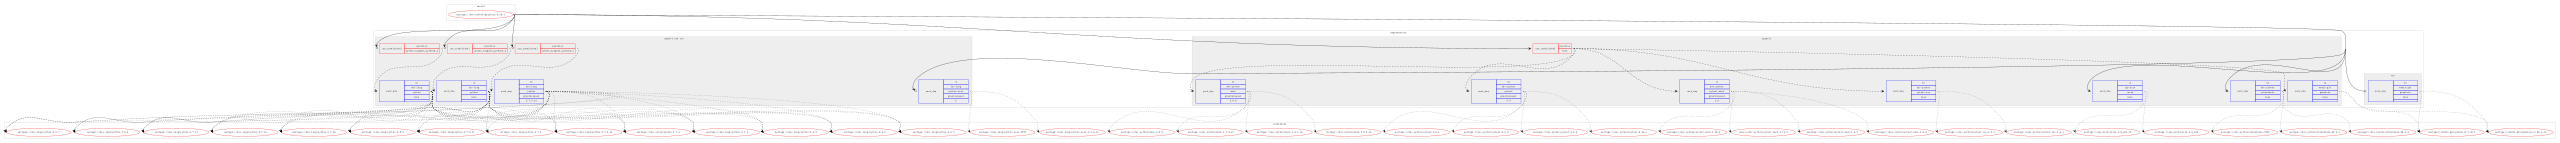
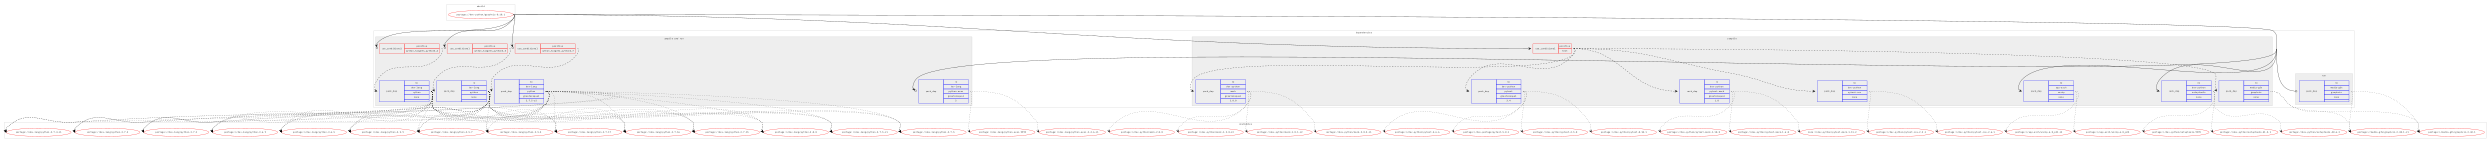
(658, 132) -> (108, 132)
(1417, 132) -> (1486, 132)
(1832, 132) -> none
